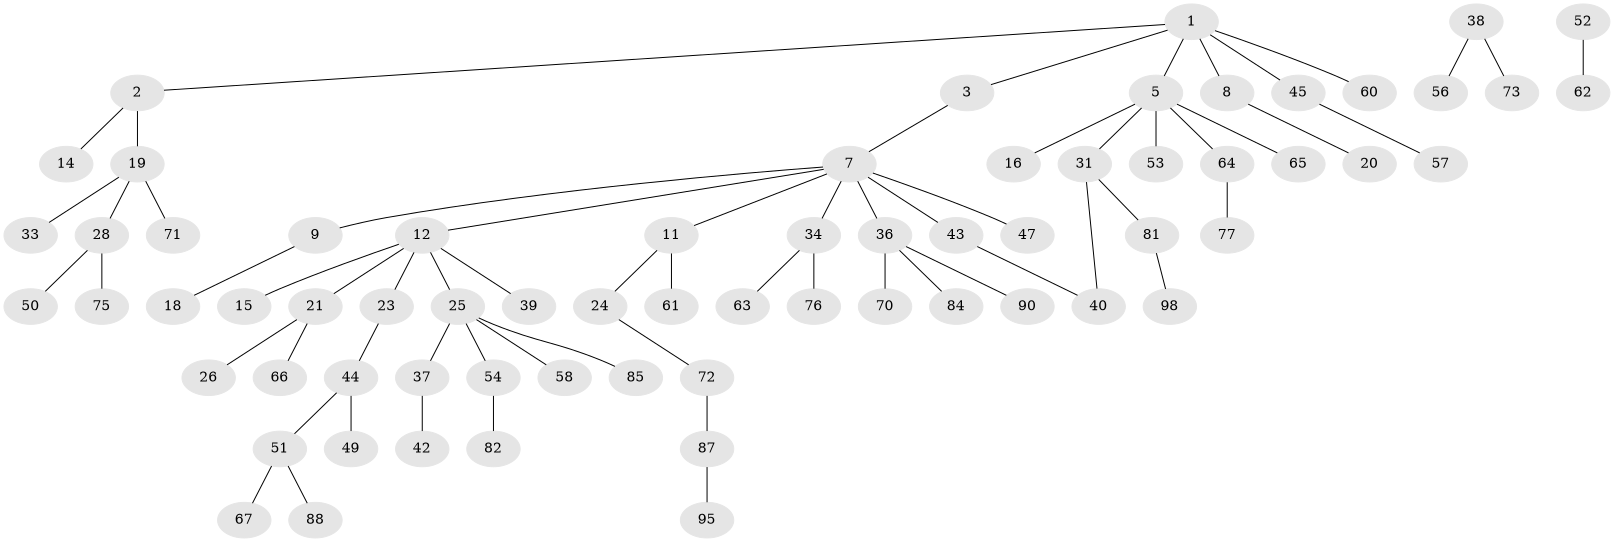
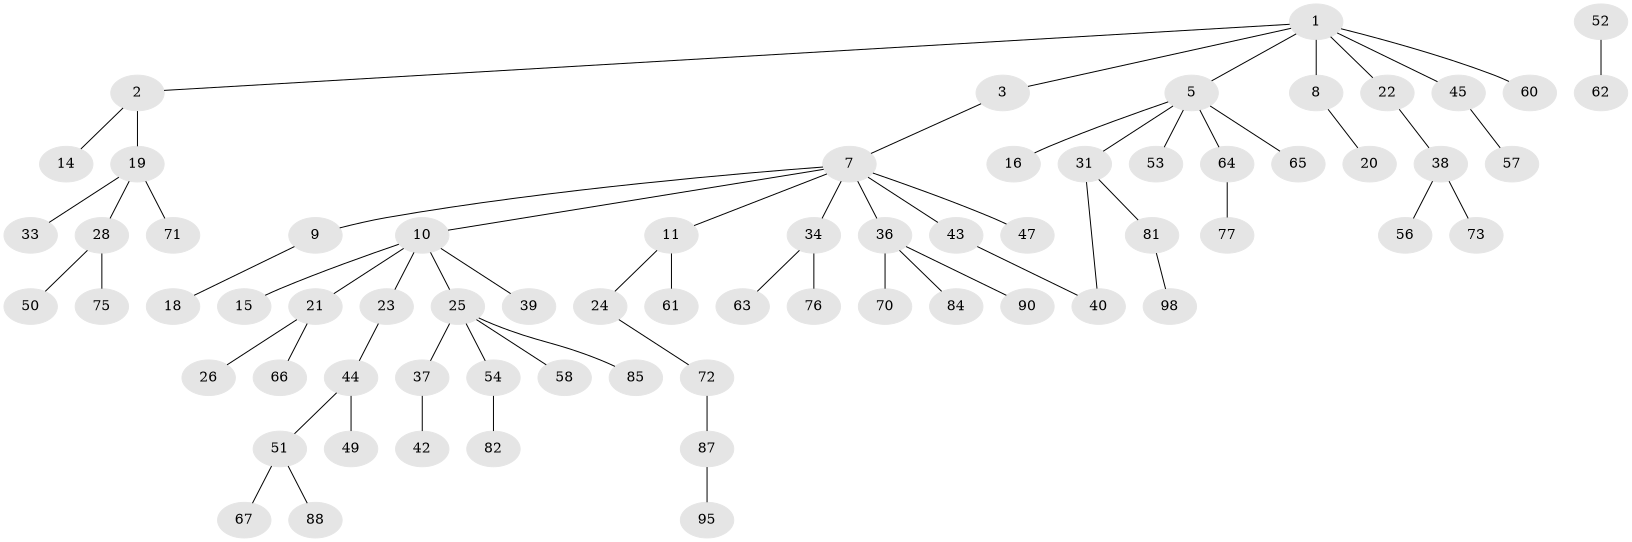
none -> (1387, 93)
(422, 235) -> (422, 235)
